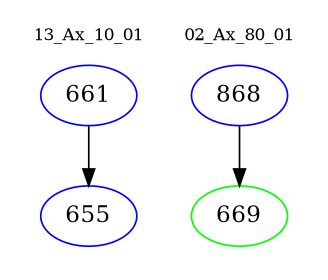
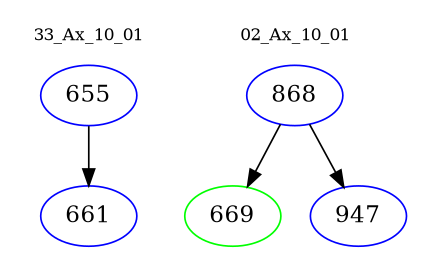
(89, 36) -> (89, 36)
(240, 36) -> (296, 36)
(89, 148) -> (89, 148)
none -> (358, 216)
